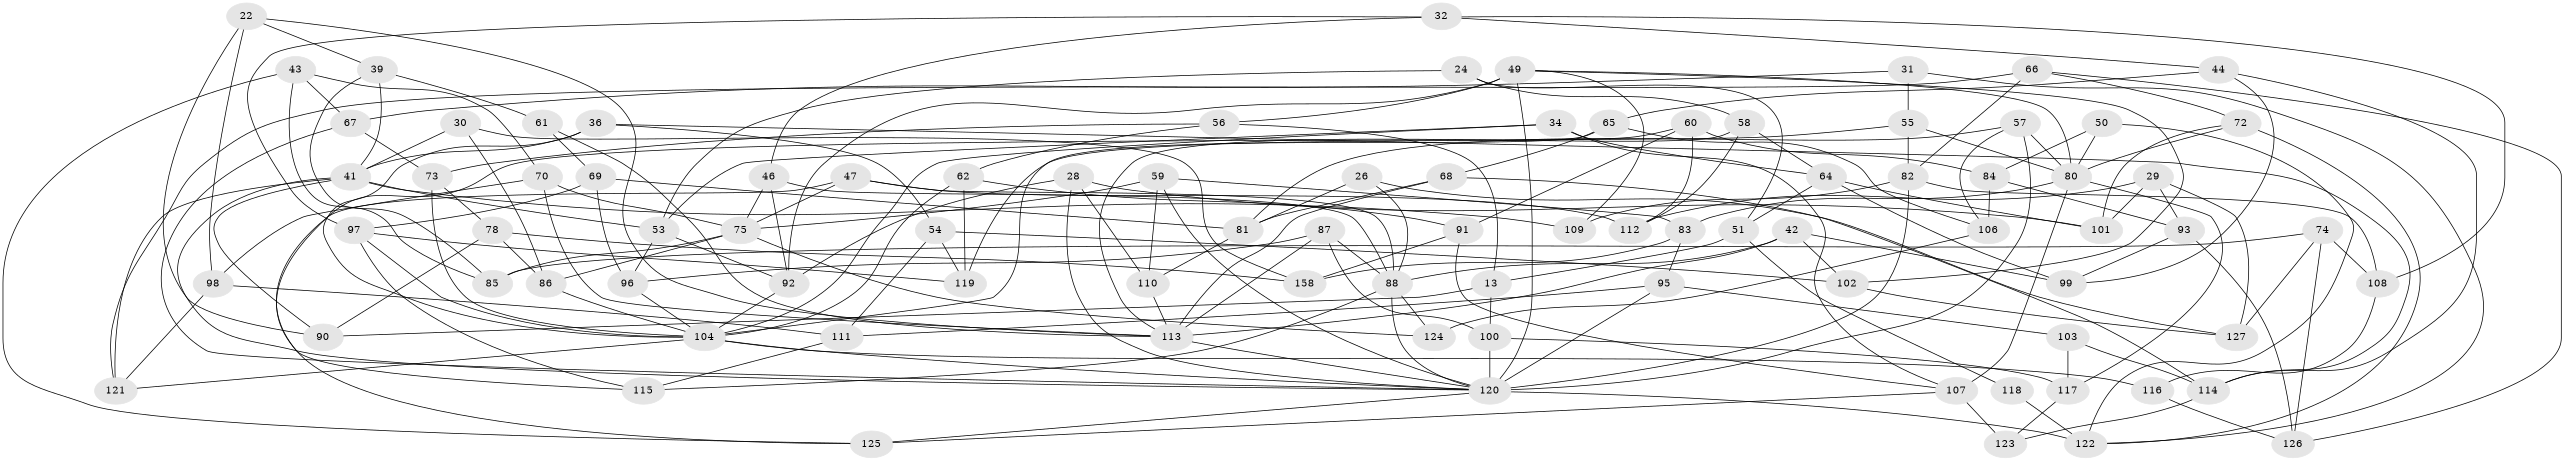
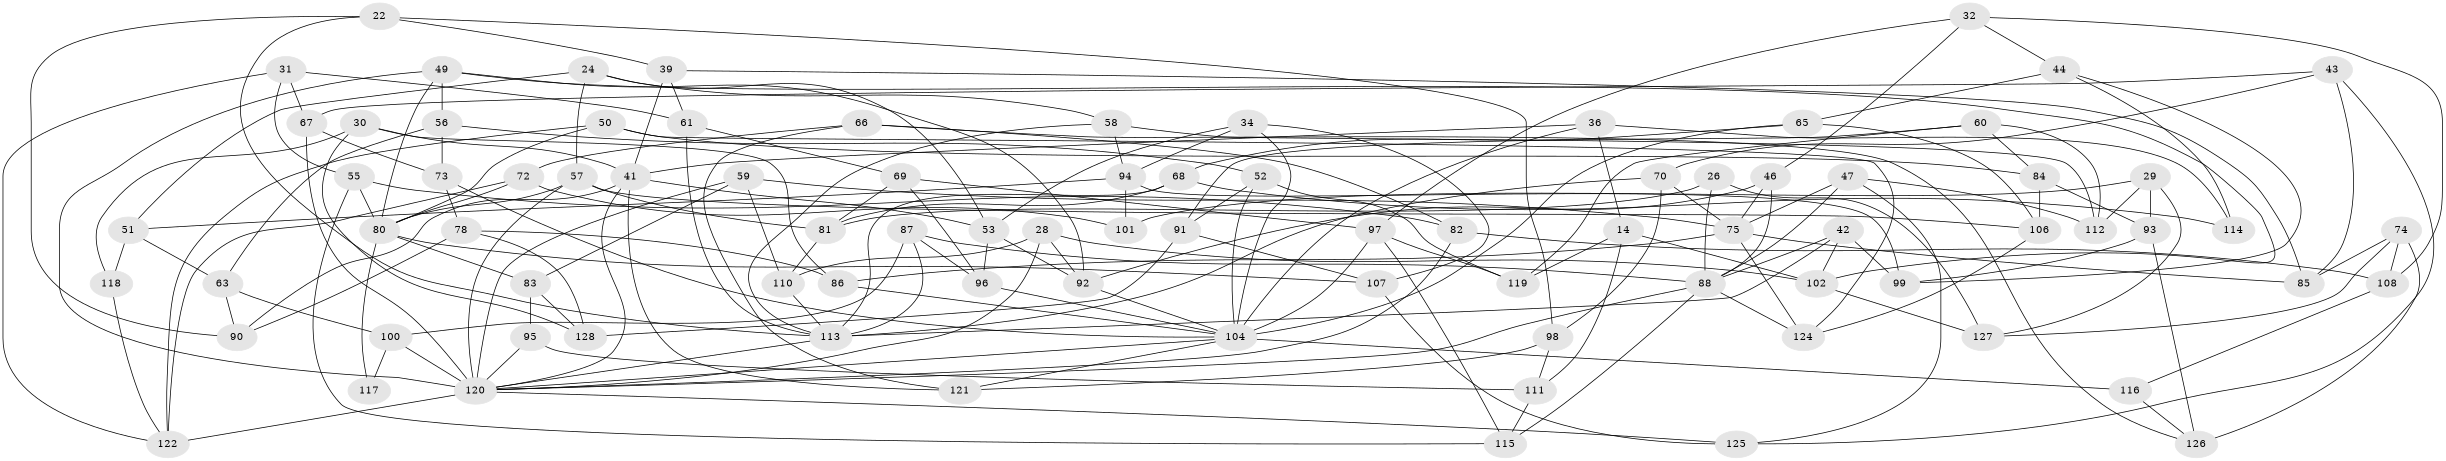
none -> (488, 92)
none -> (578, 121)
none -> (1563, 147)
none -> (187, 161)
(964, 177) -> (1261, 177)
(1826, 177) -> (1126, 177)
(1611, 207) -> (1484, 260)
(936, 230) -> (1624, 230)
(1575, 230) -> none
(1305, 284) -> (586, 337)
(1491, 284) -> (223, 284)
(2068, 337) -> none
(2006, 444) -> none
